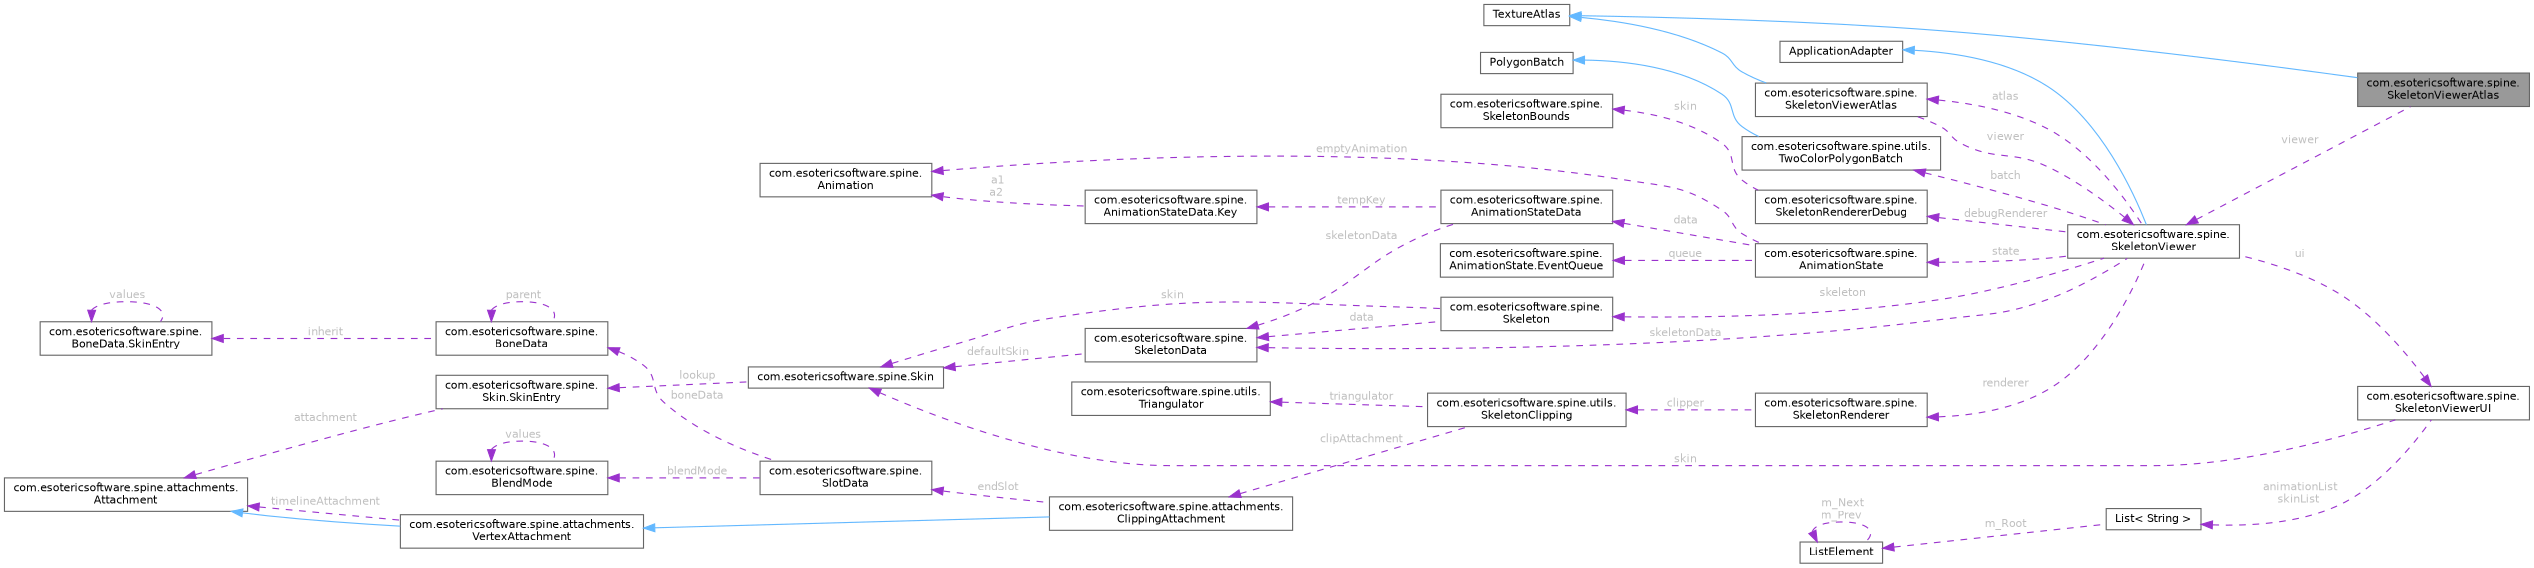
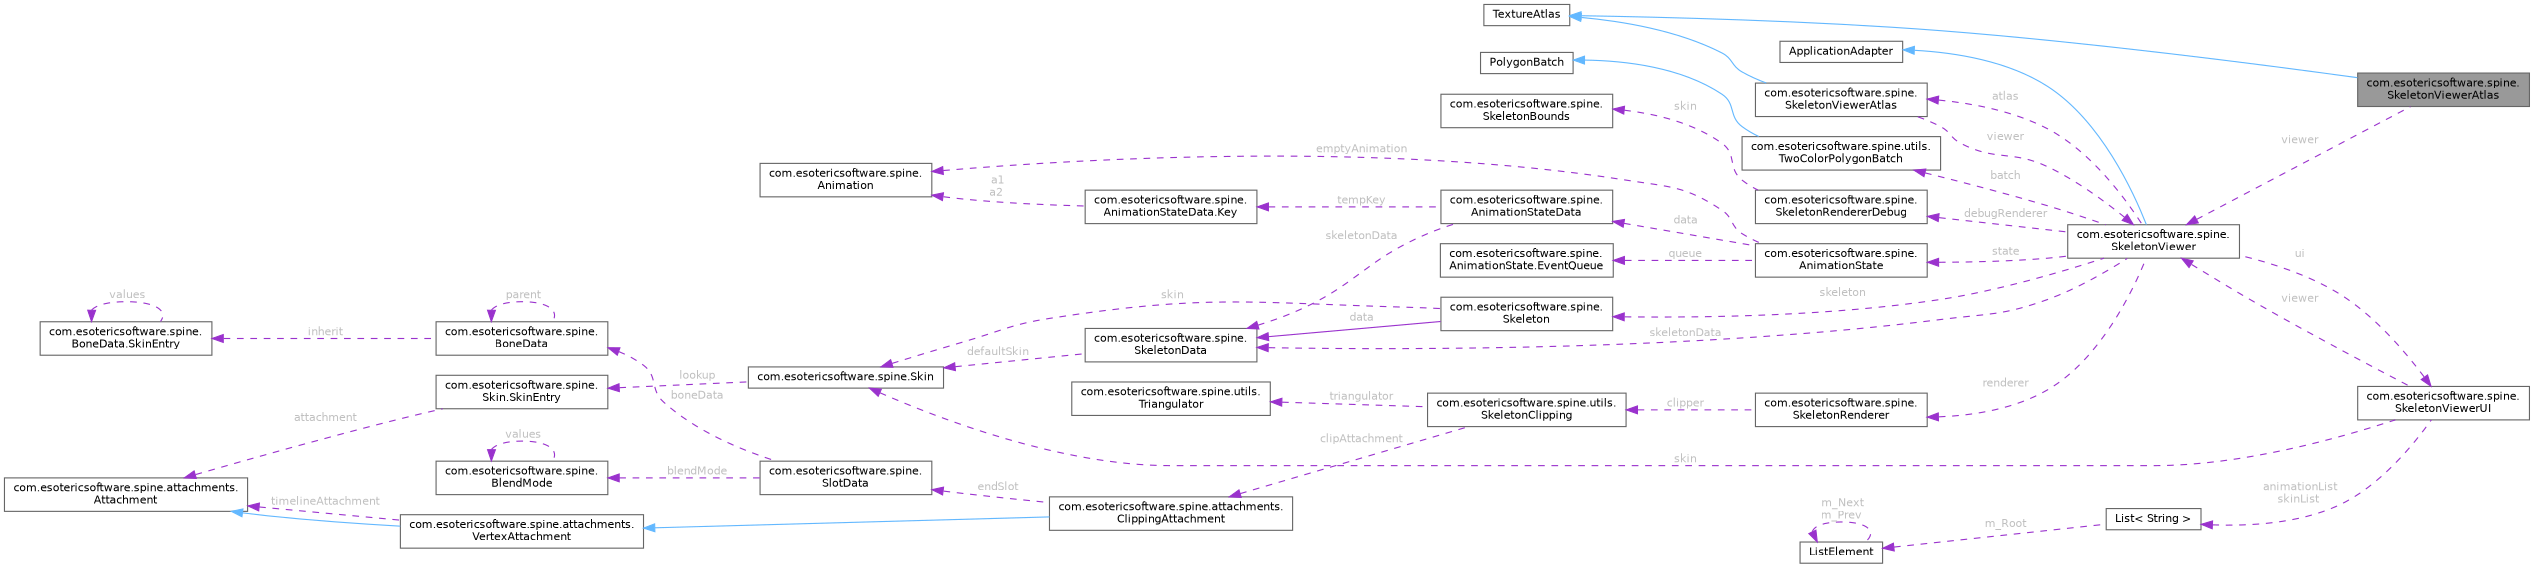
none -> (2300, 327)
(1355, 329) -> (1355, 329)
